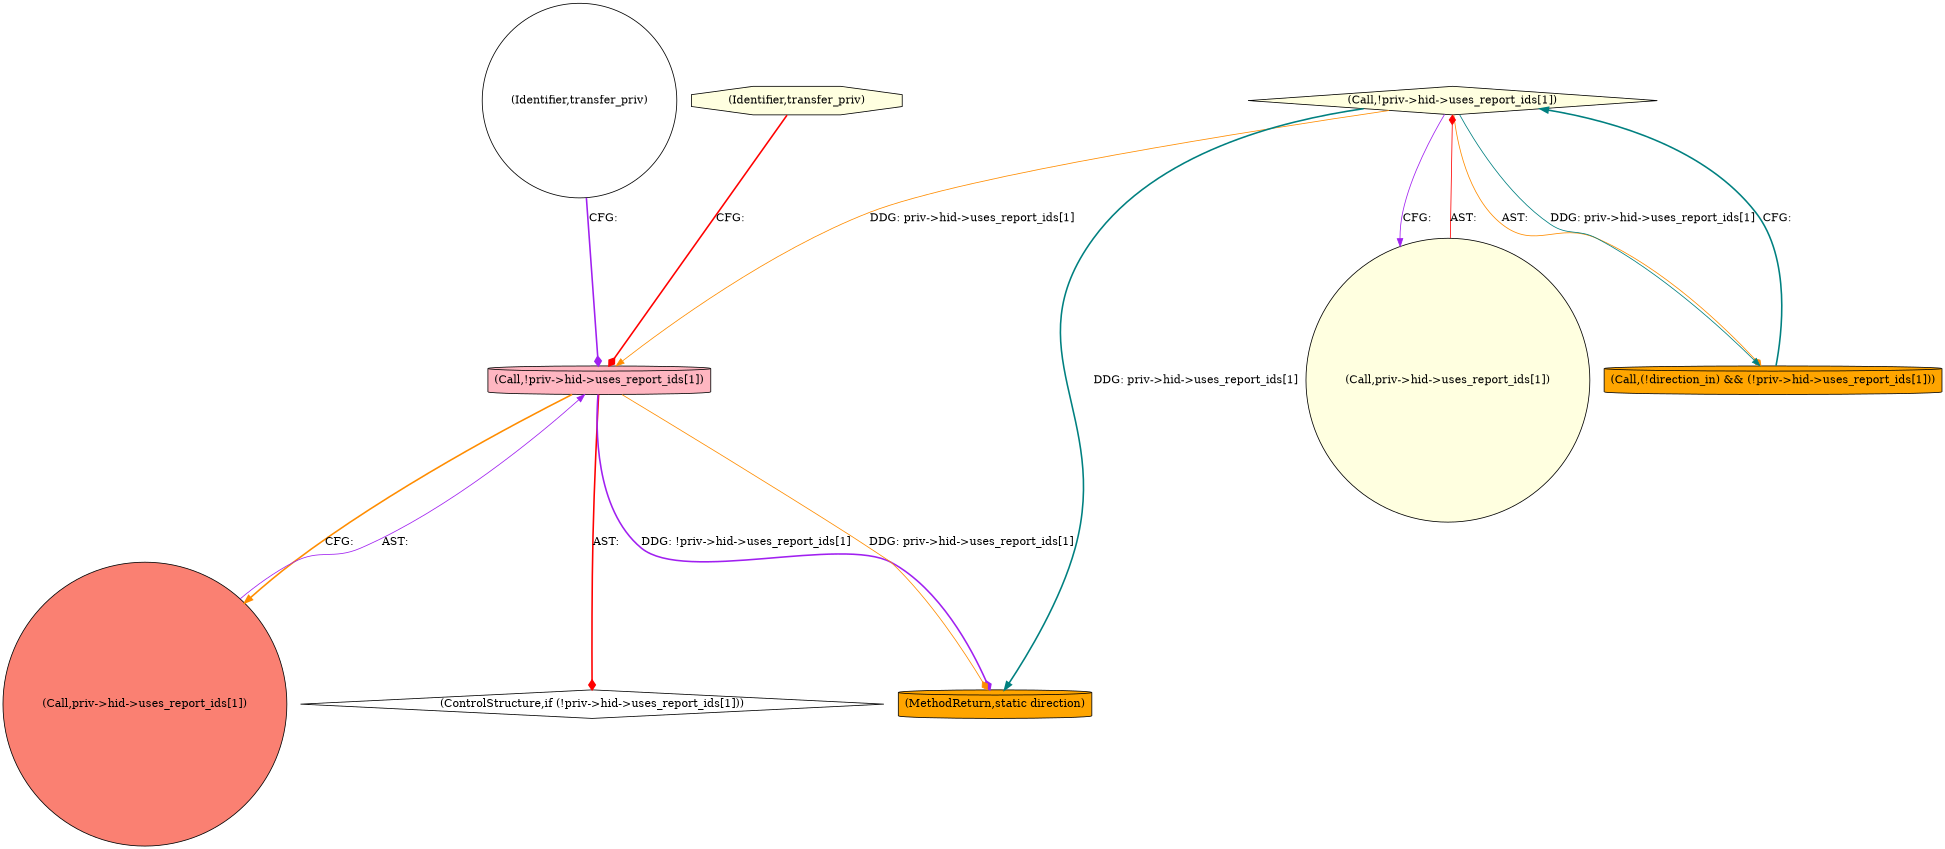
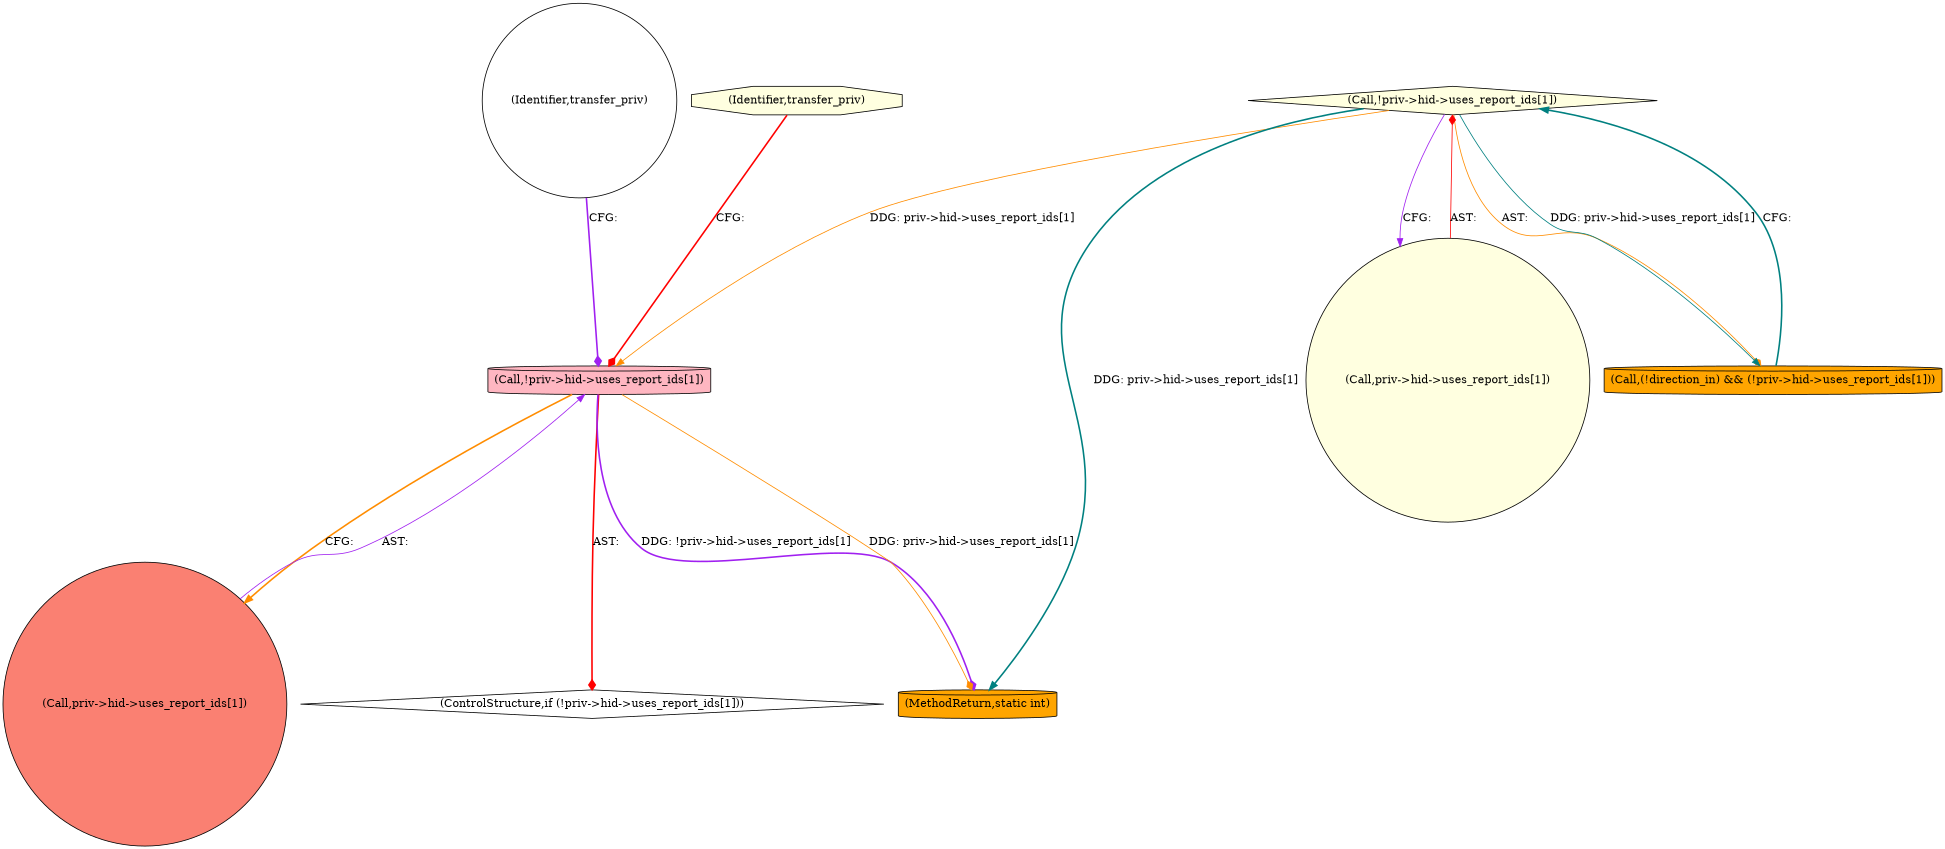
(995, 704) -> (978, 704)
